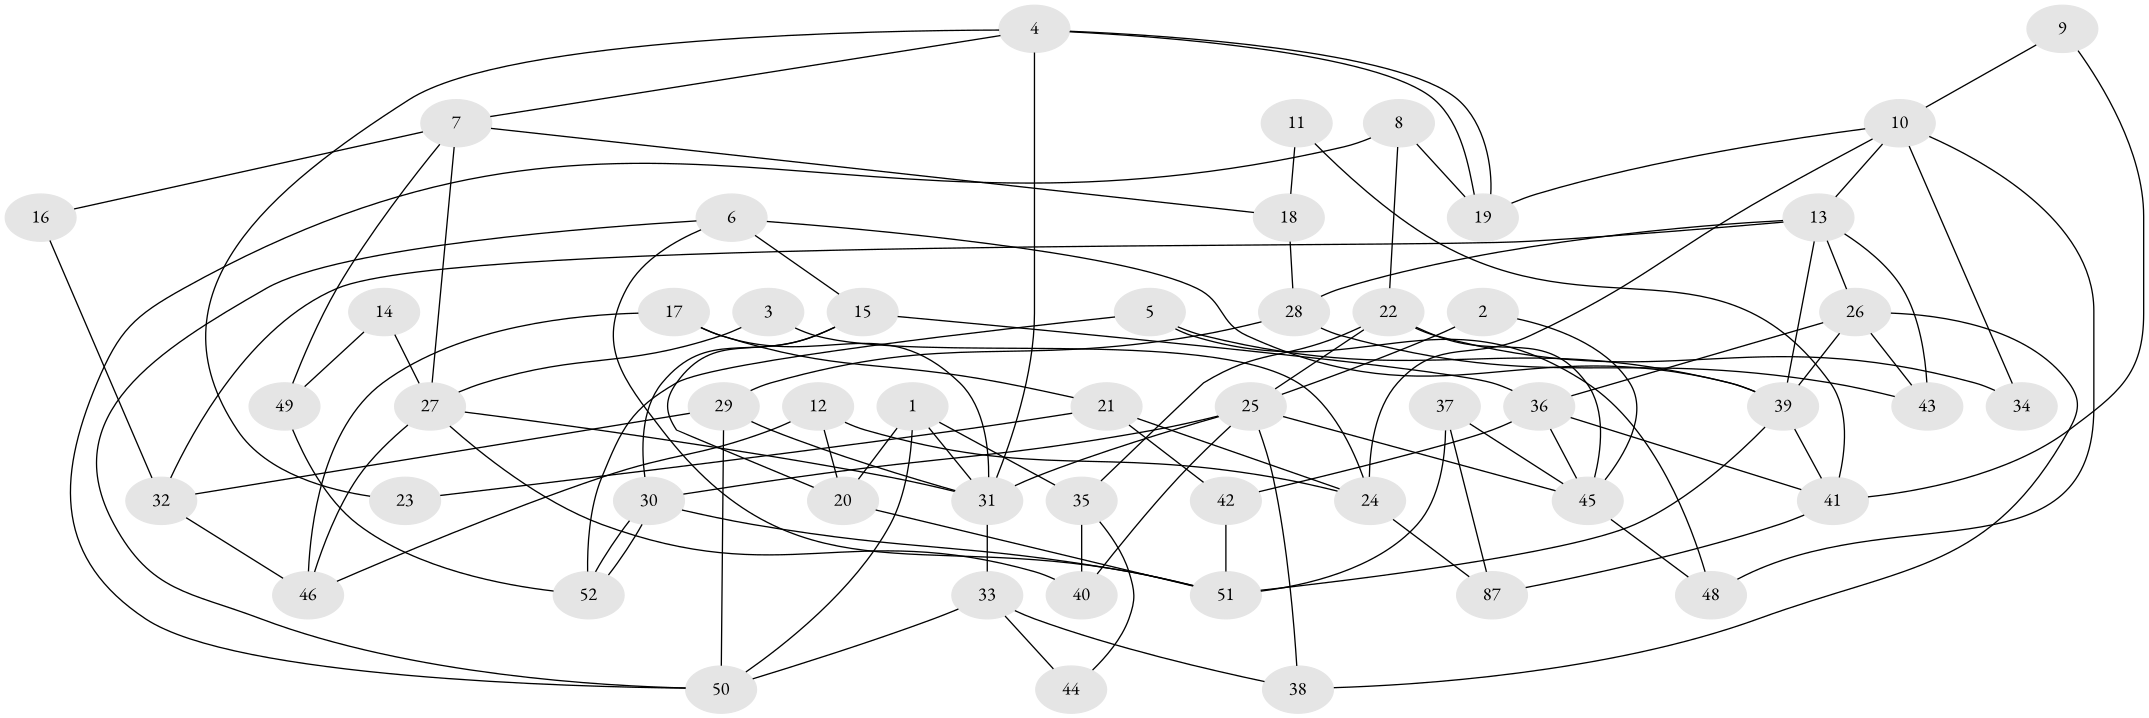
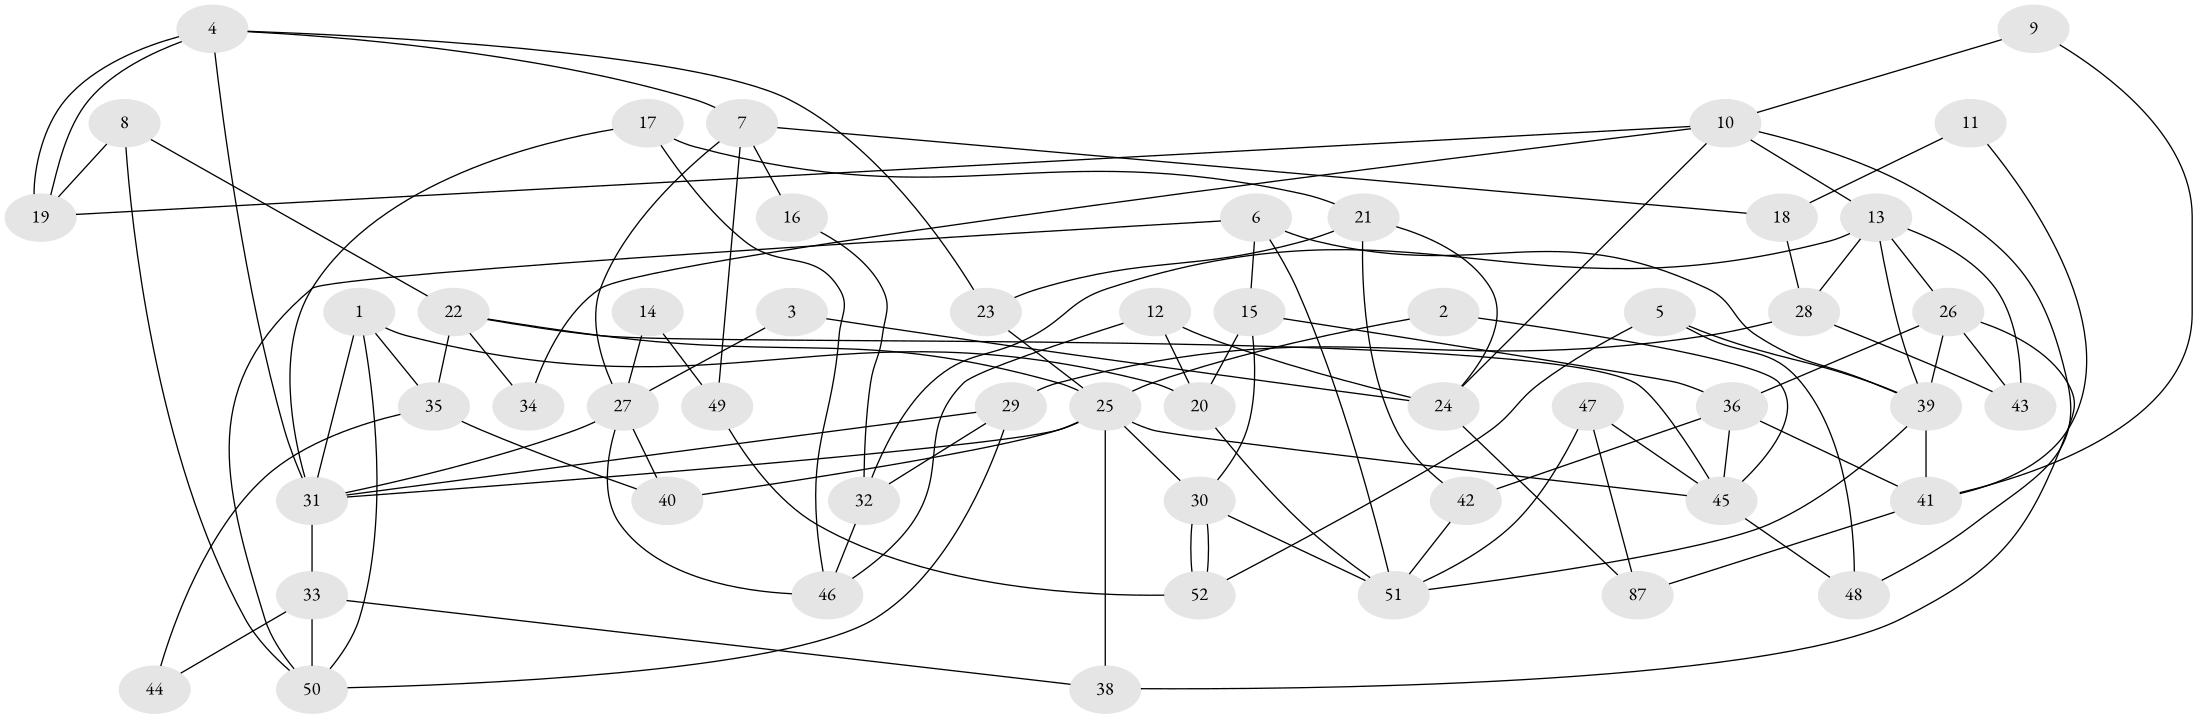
none -> (1046, 359)
(1445, 406) -> (1588, 406)
